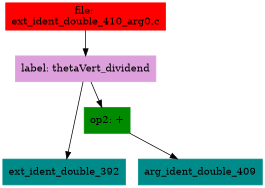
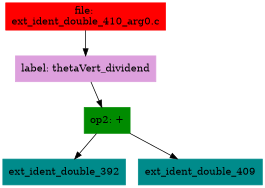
(76, 117) -> (88, 143)
(200, 172) -> (200, 172)
